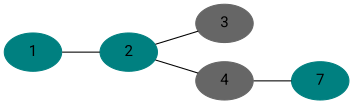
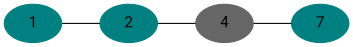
(224, 23) -> none
